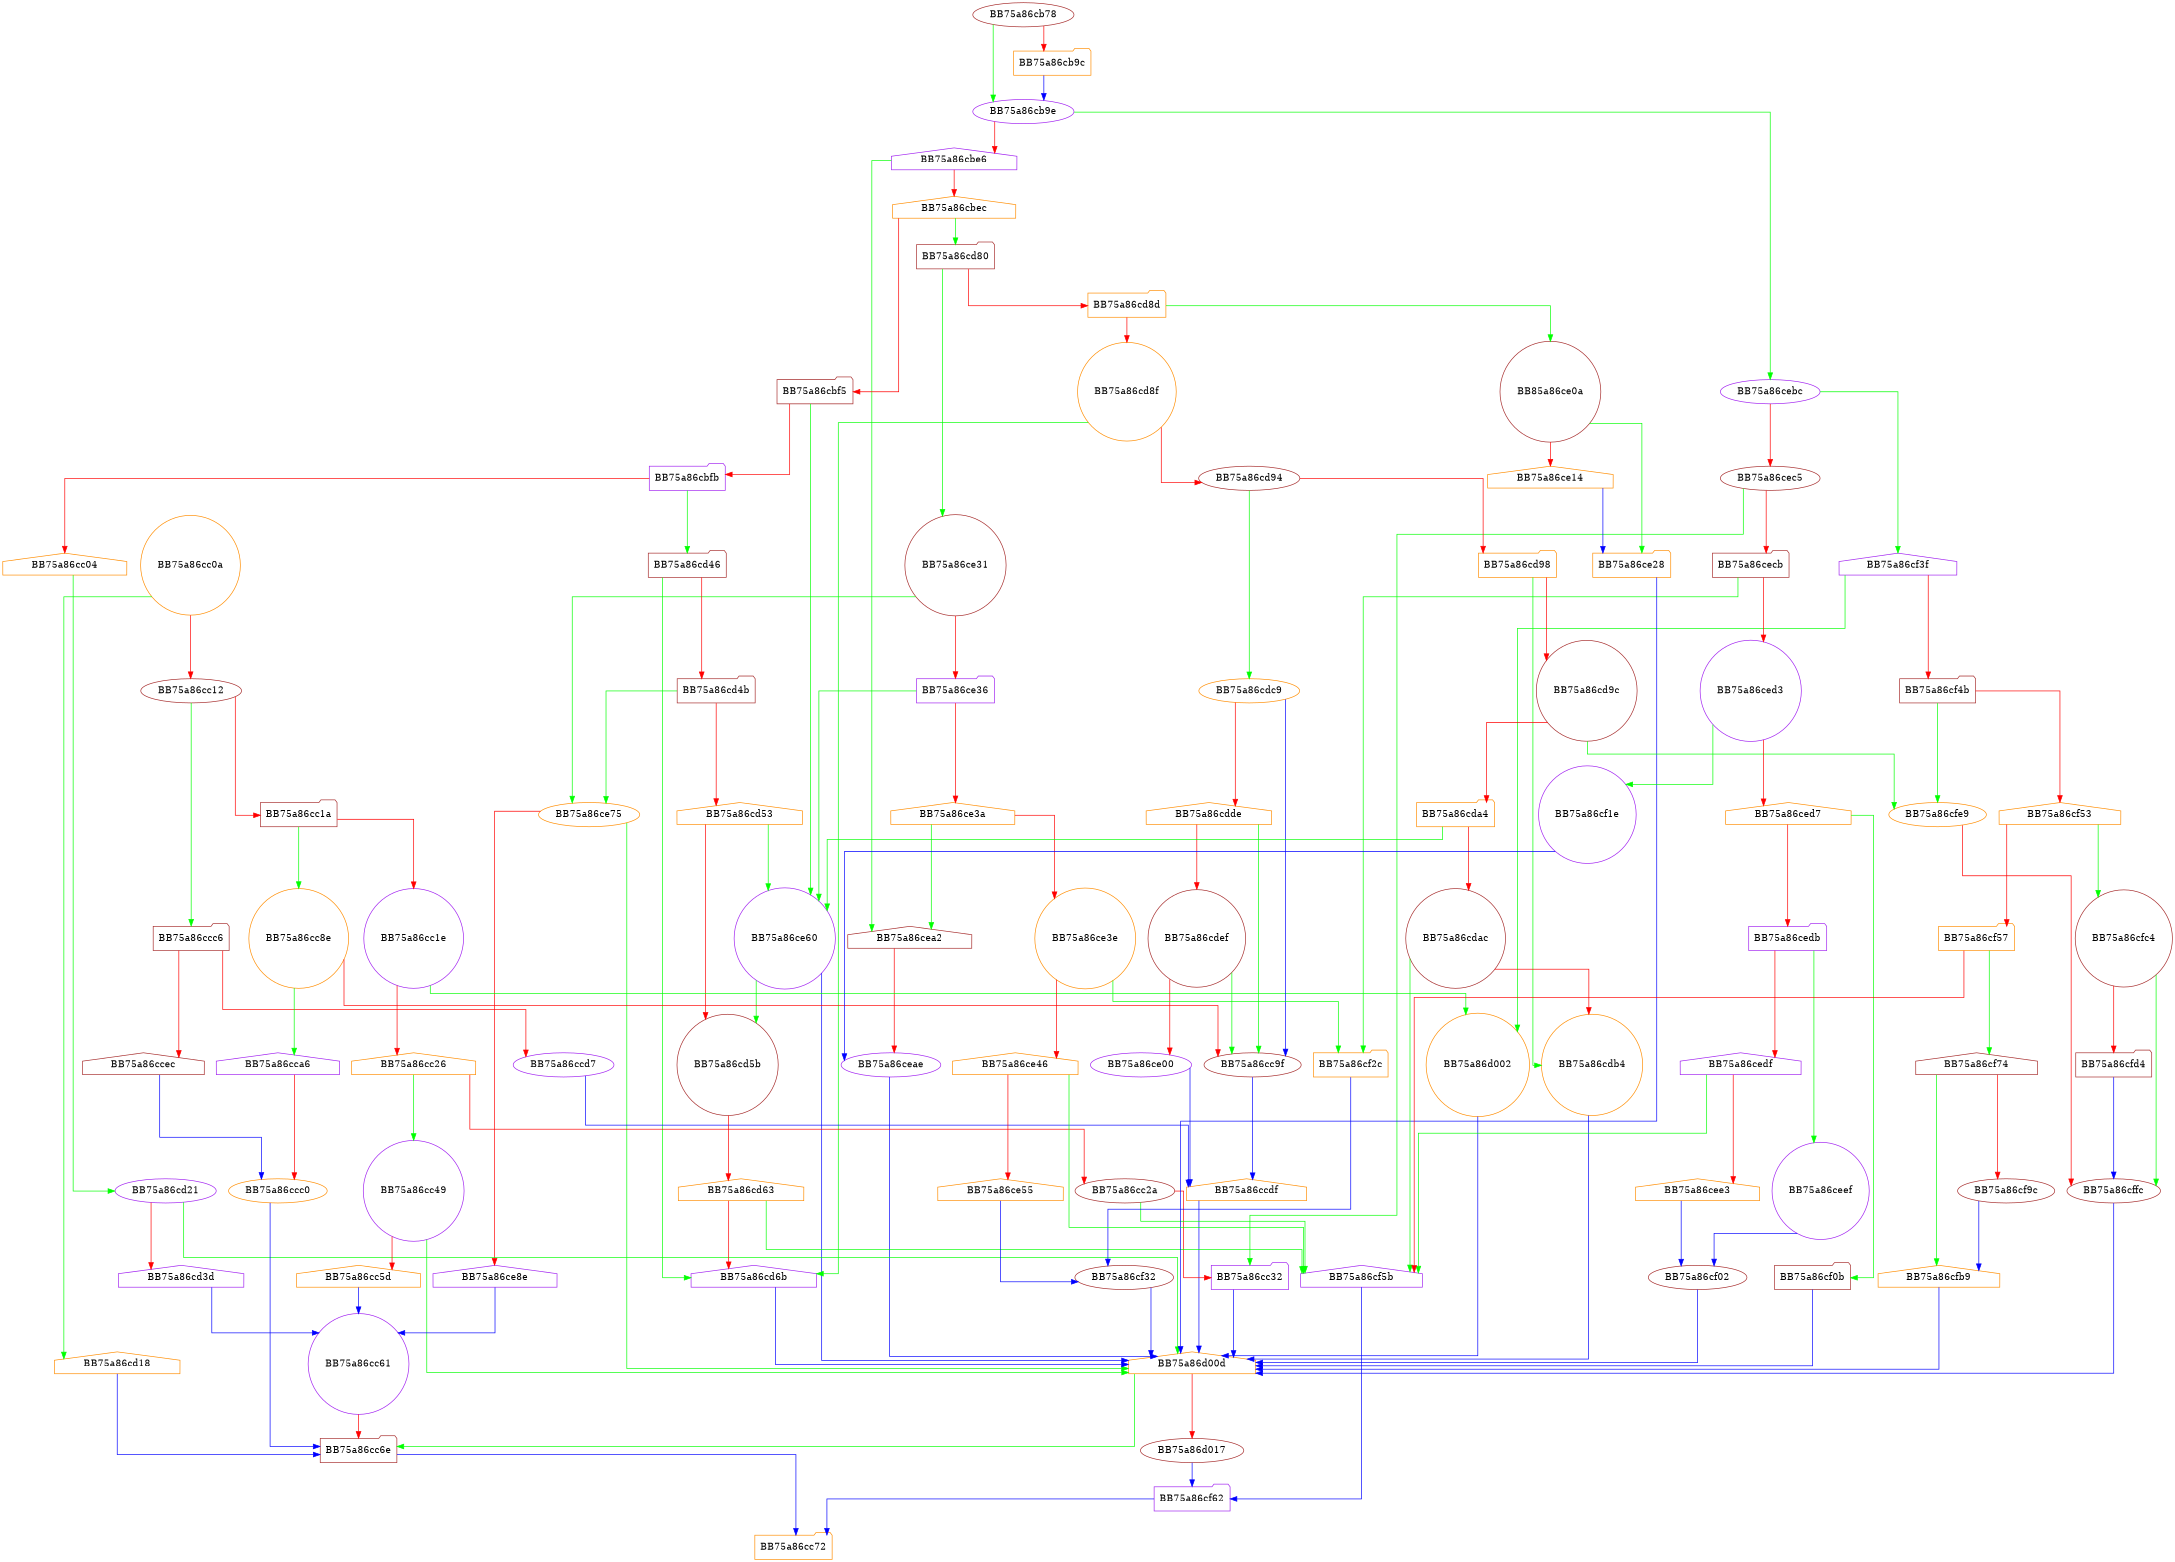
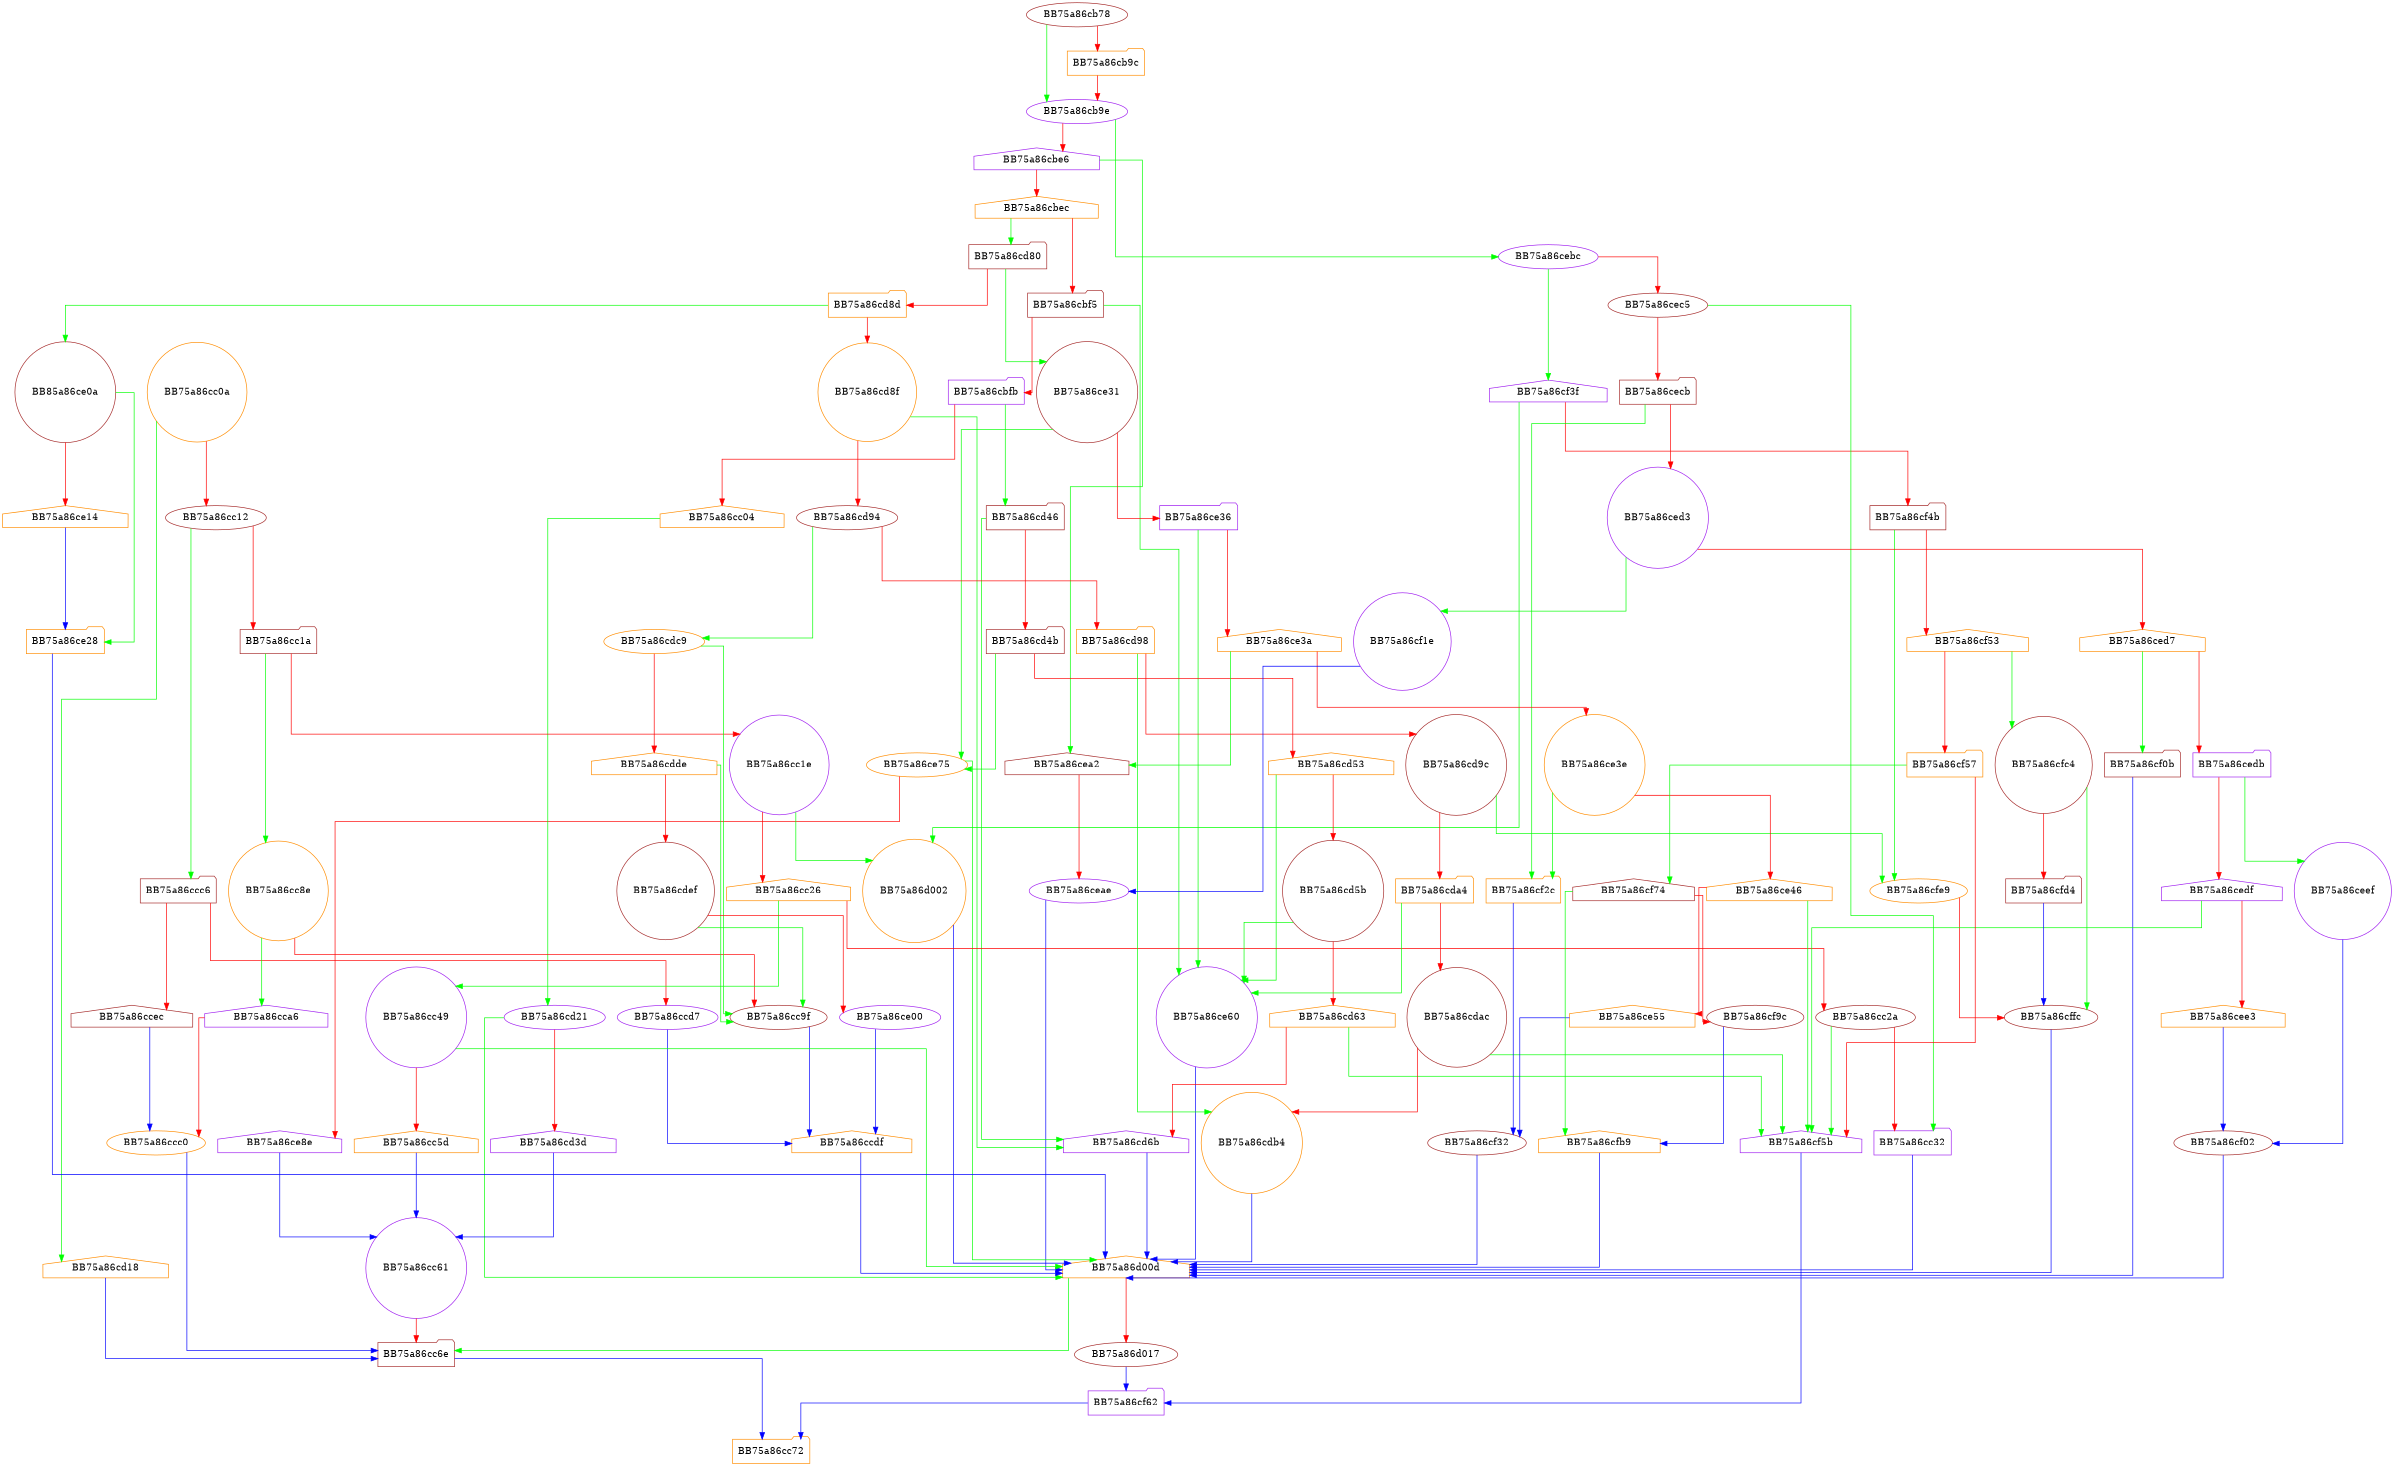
(1044, 84) -> (1097, 84)
(1286, 874) -> (724, 761)
(756, 998) -> (1244, 925)
